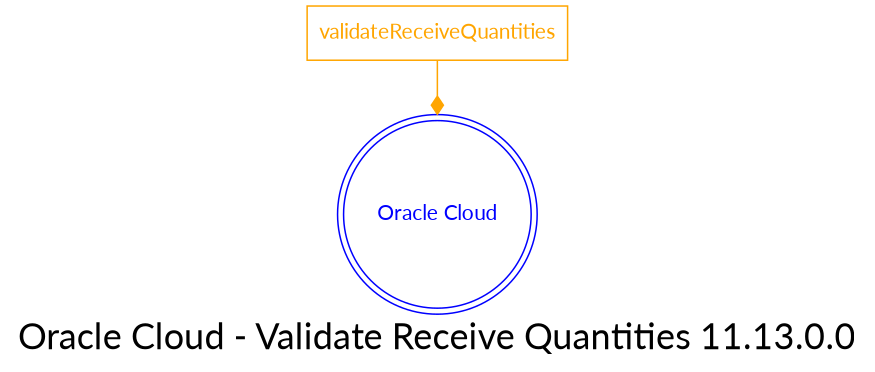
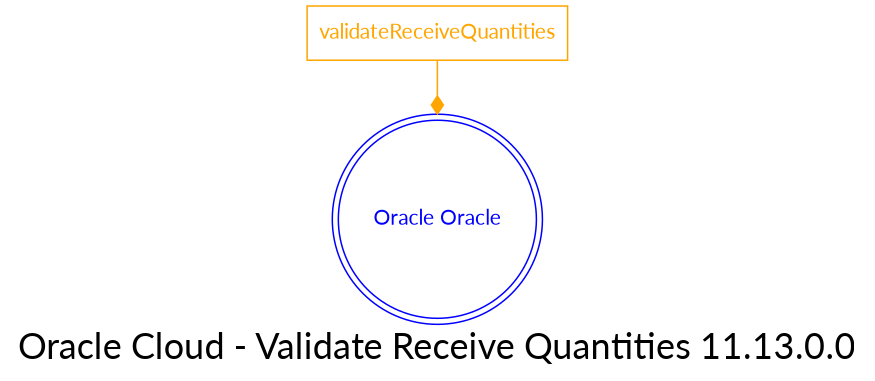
(437, 214) -> (437, 219)
